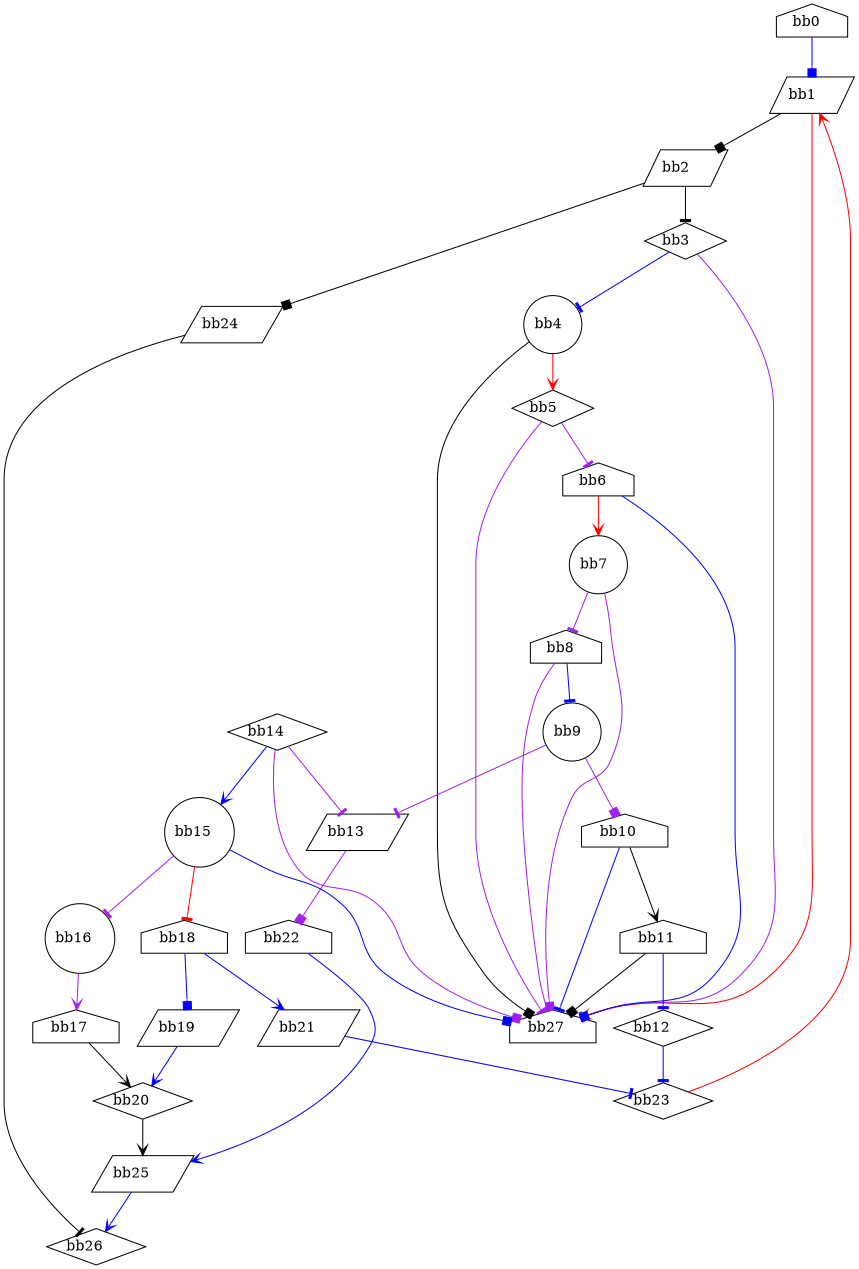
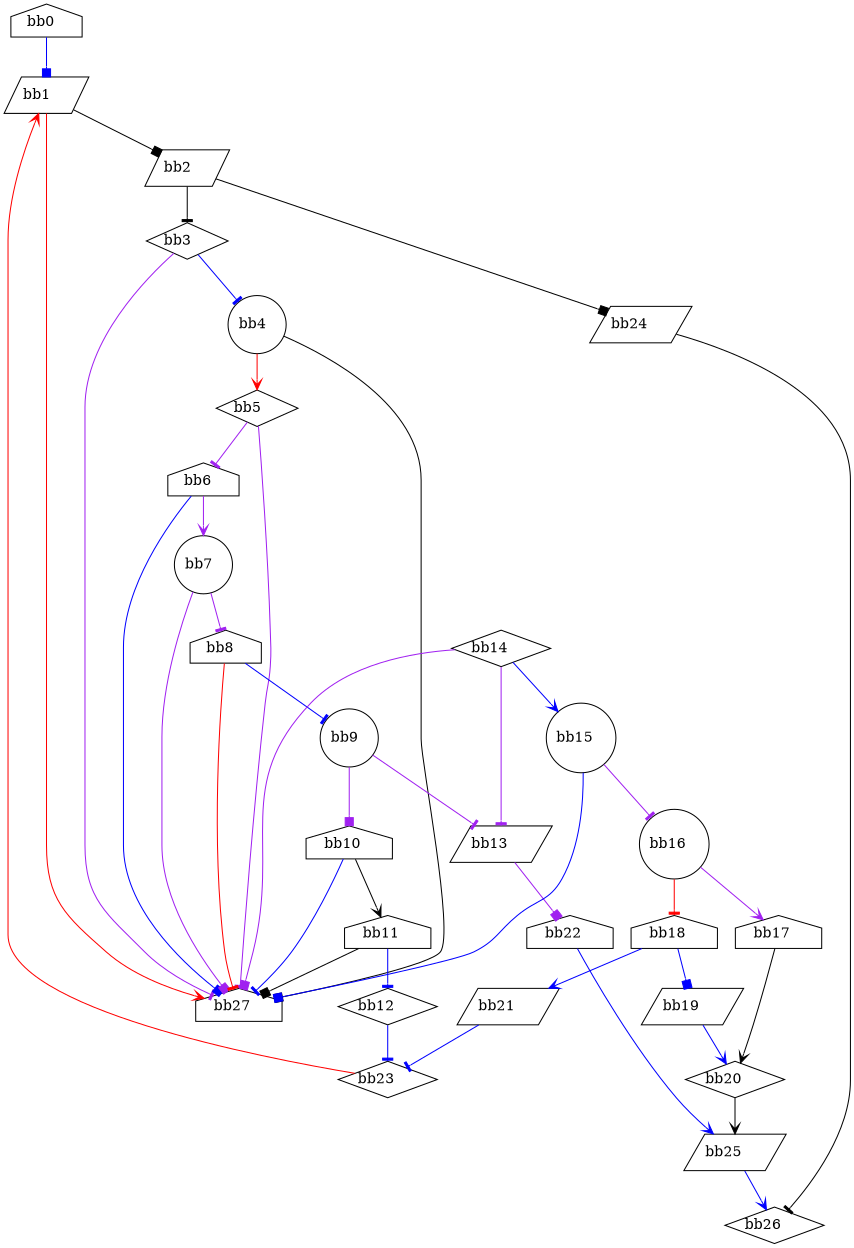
(598, 511) -> (203, 511)
(524, 832) -> (217, 825)
(191, 891) -> (674, 895)
